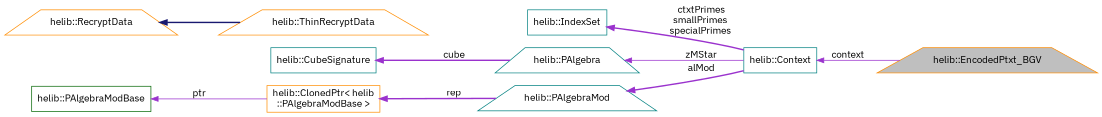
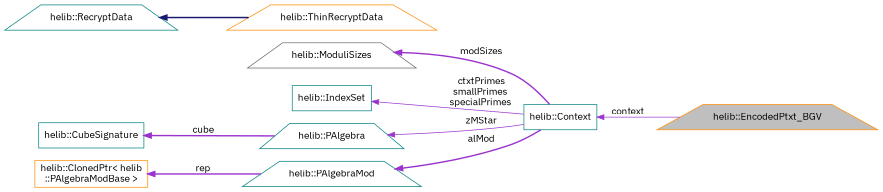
(91, 22) -> (91, 18)
(679, 37) -> (451, 108)
none -> (332, 55)
(91, 99) -> none
